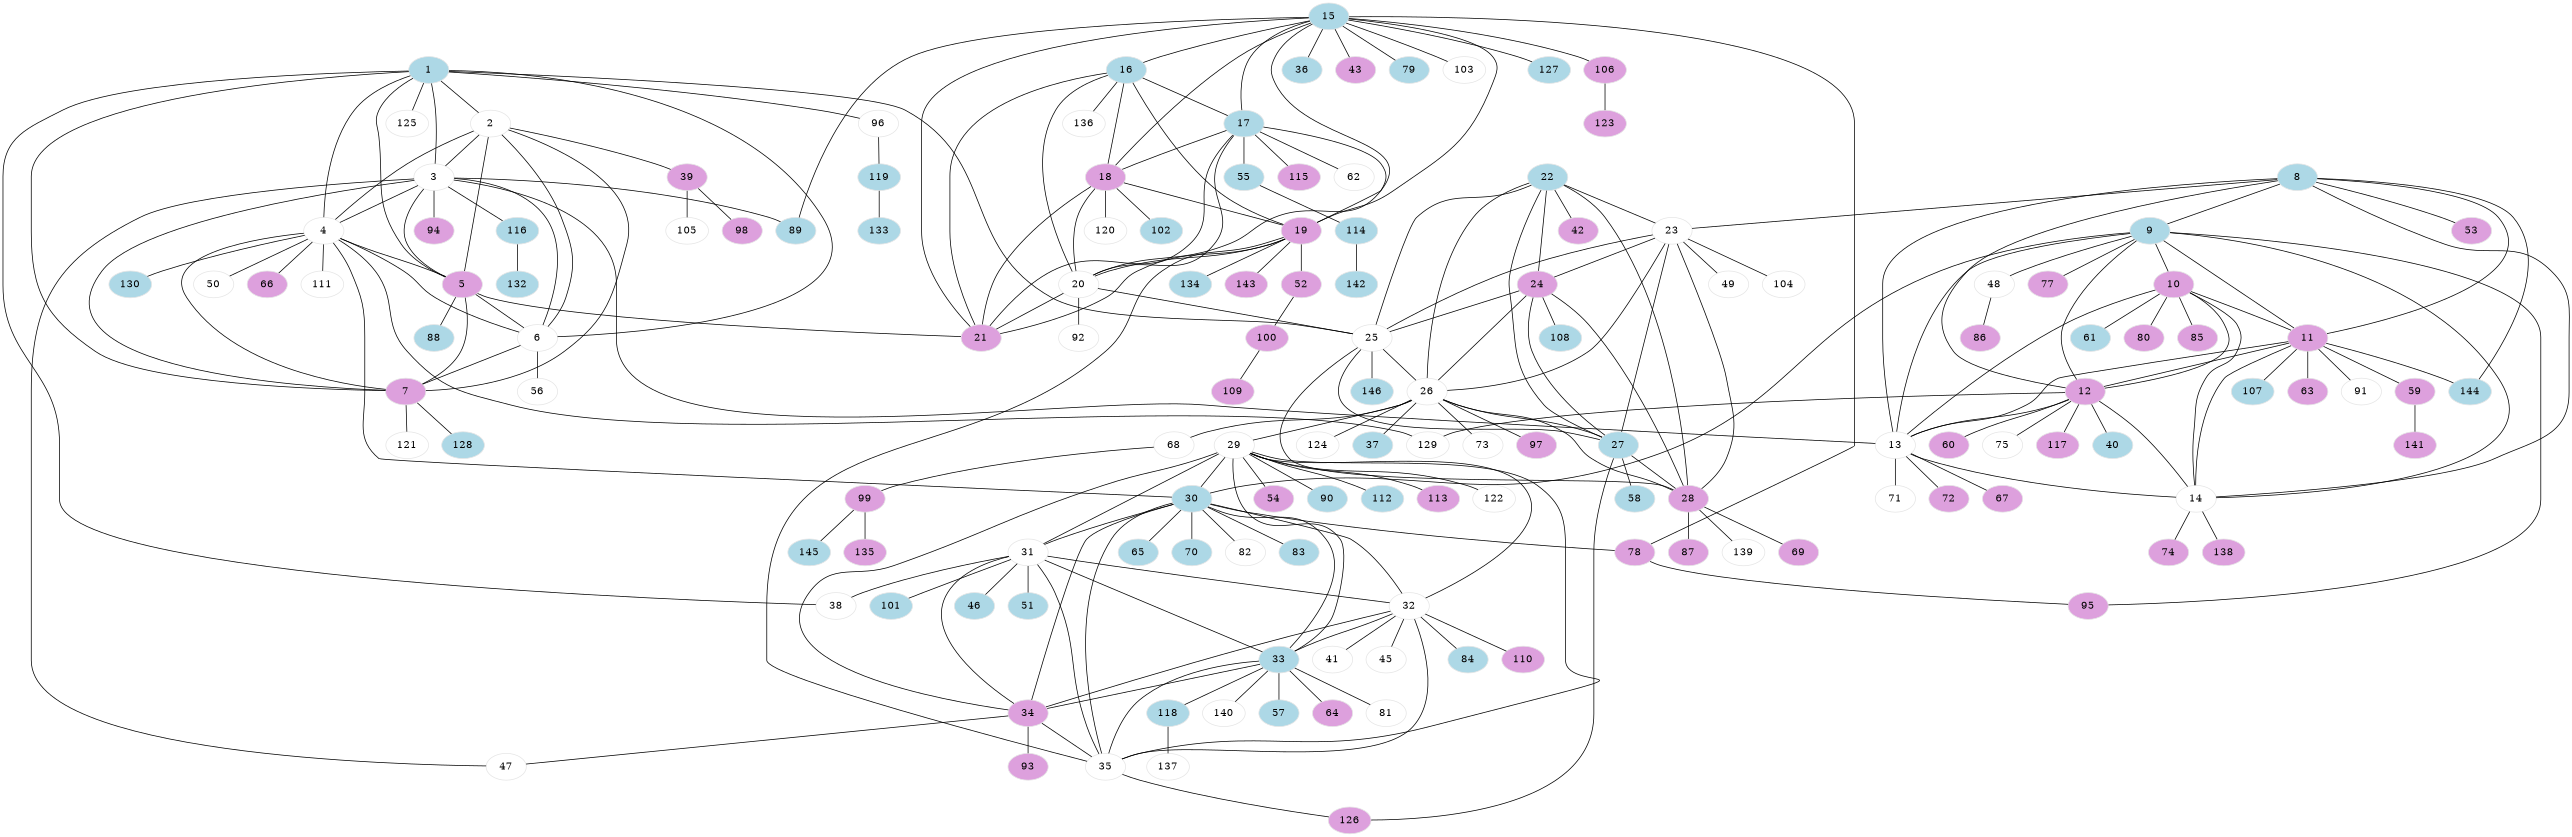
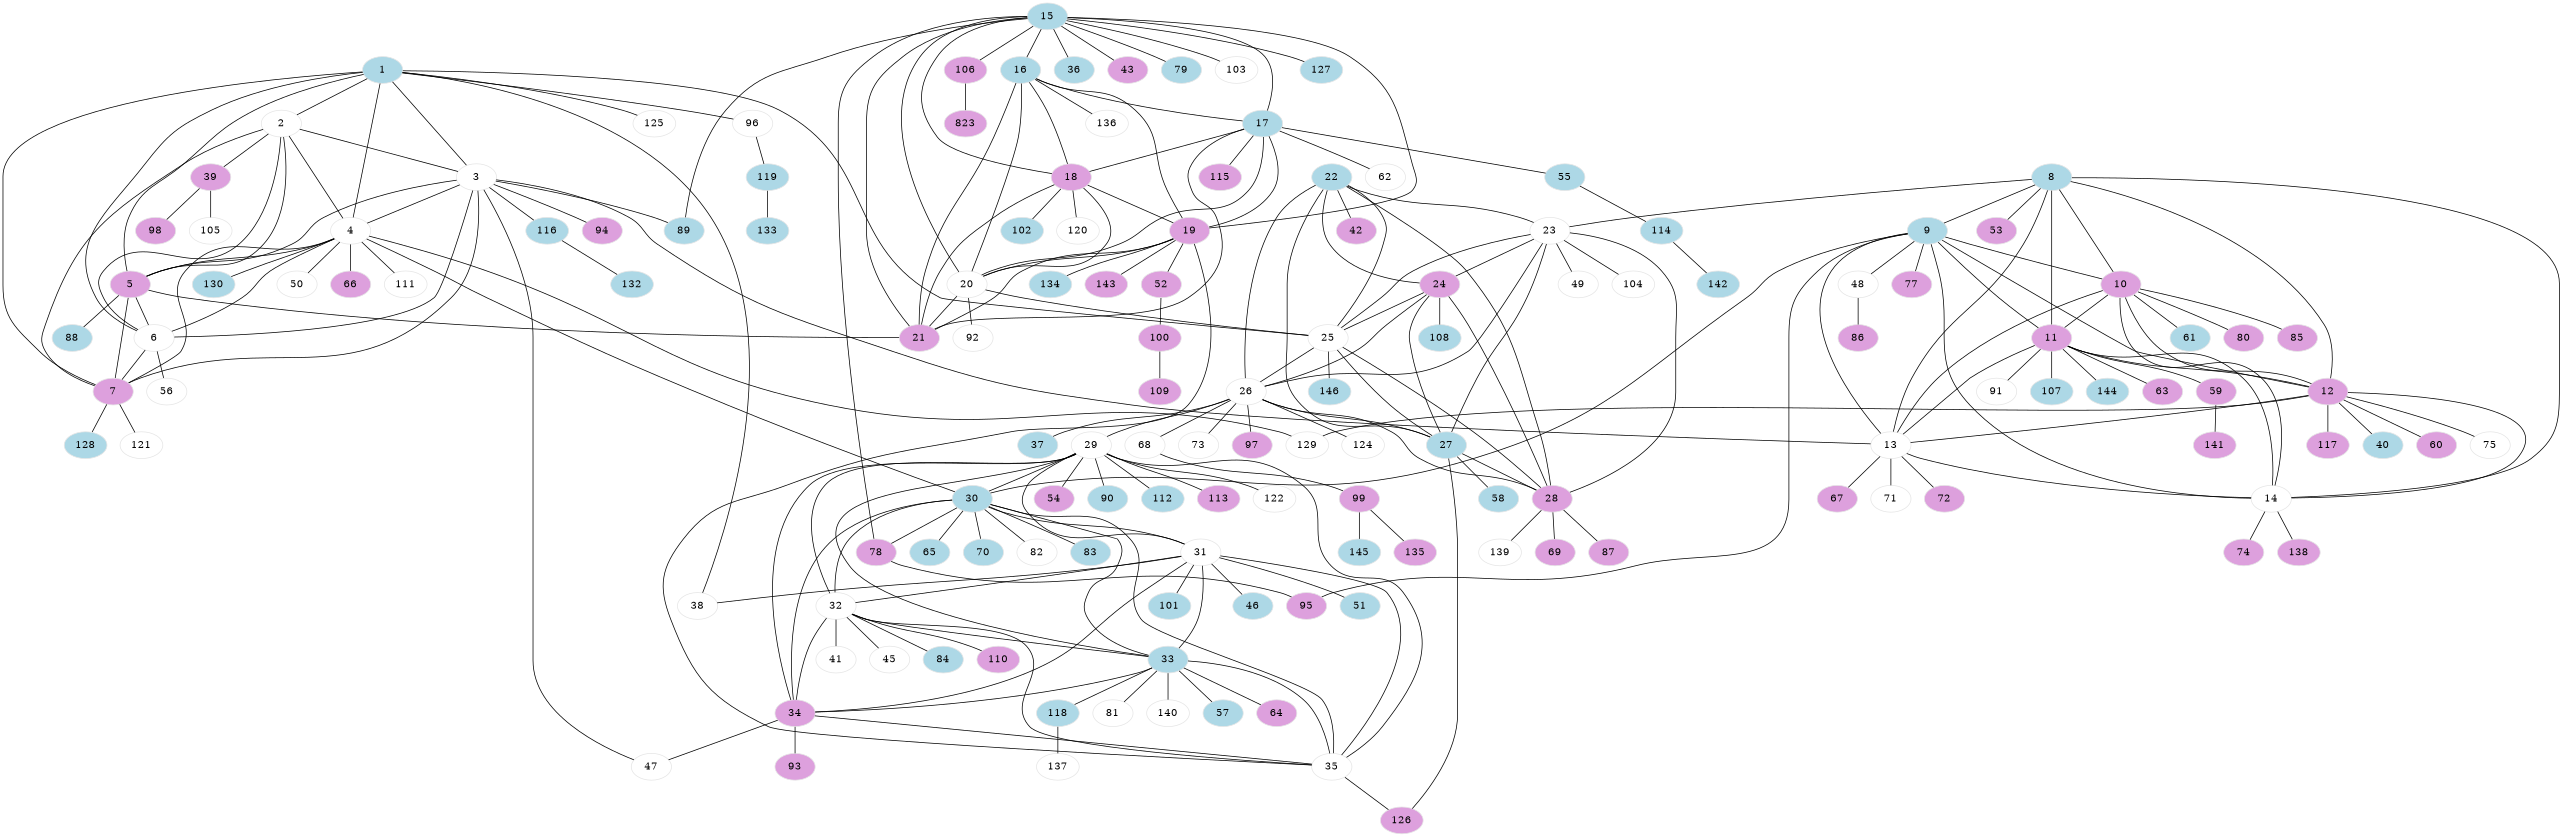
(1605, 124) -> (966, 124)
(2503, 210) -> (2086, 231)
